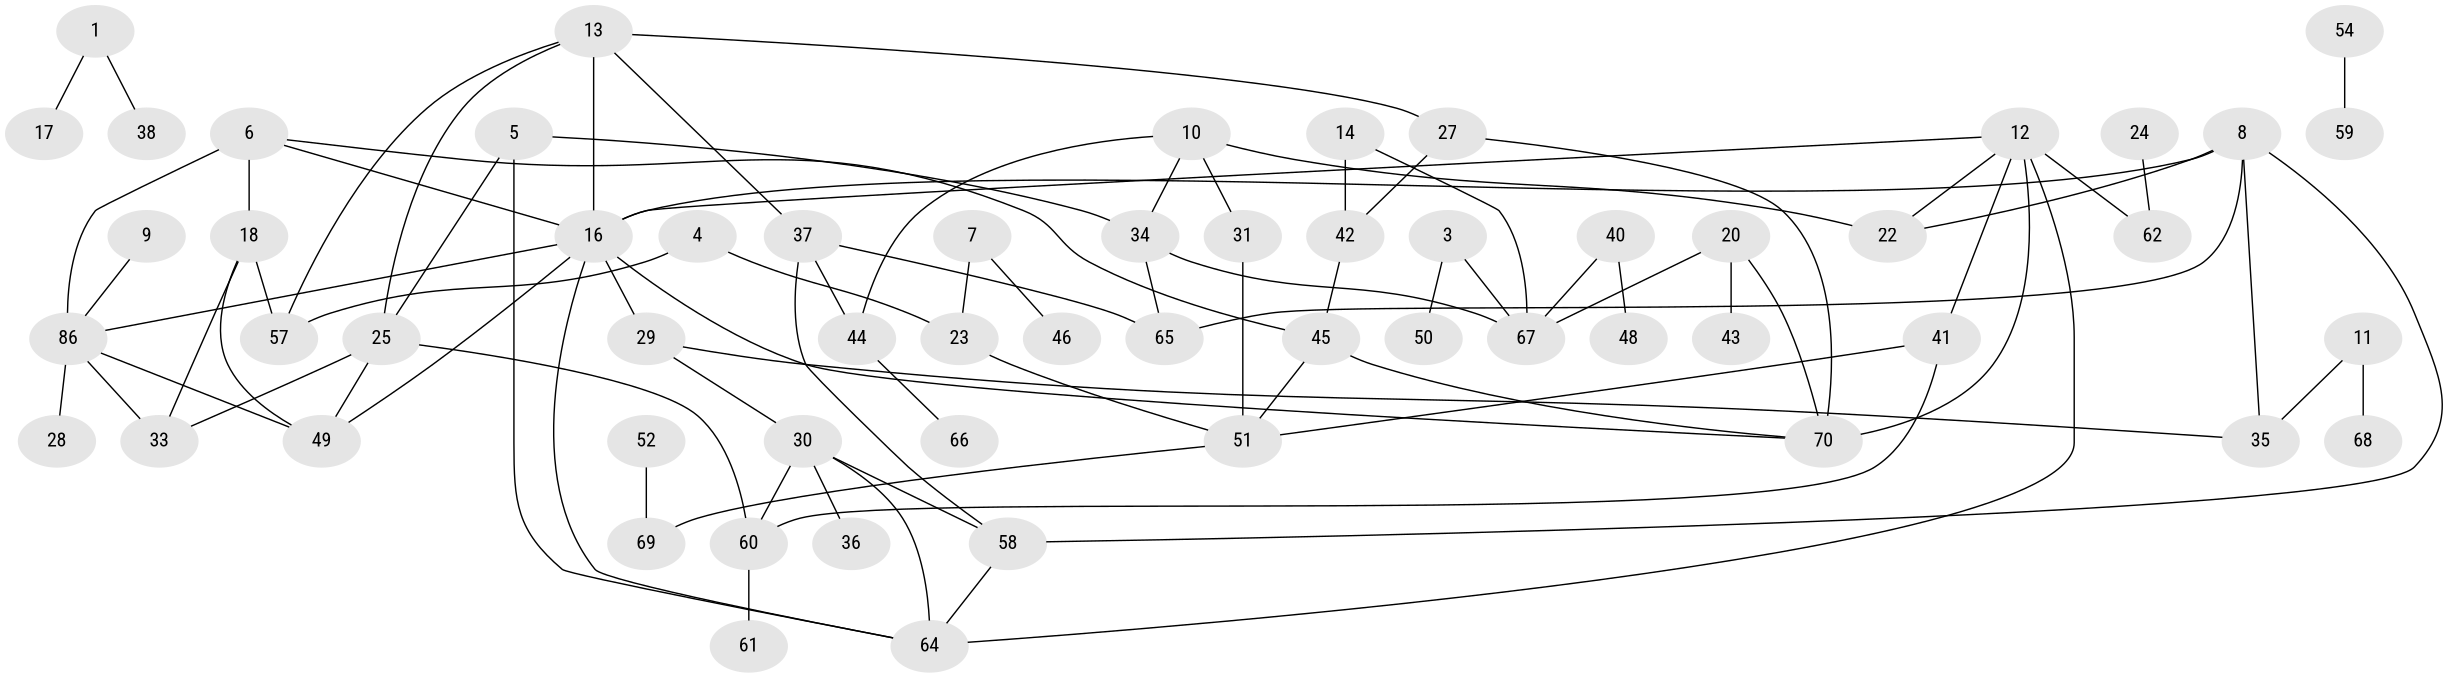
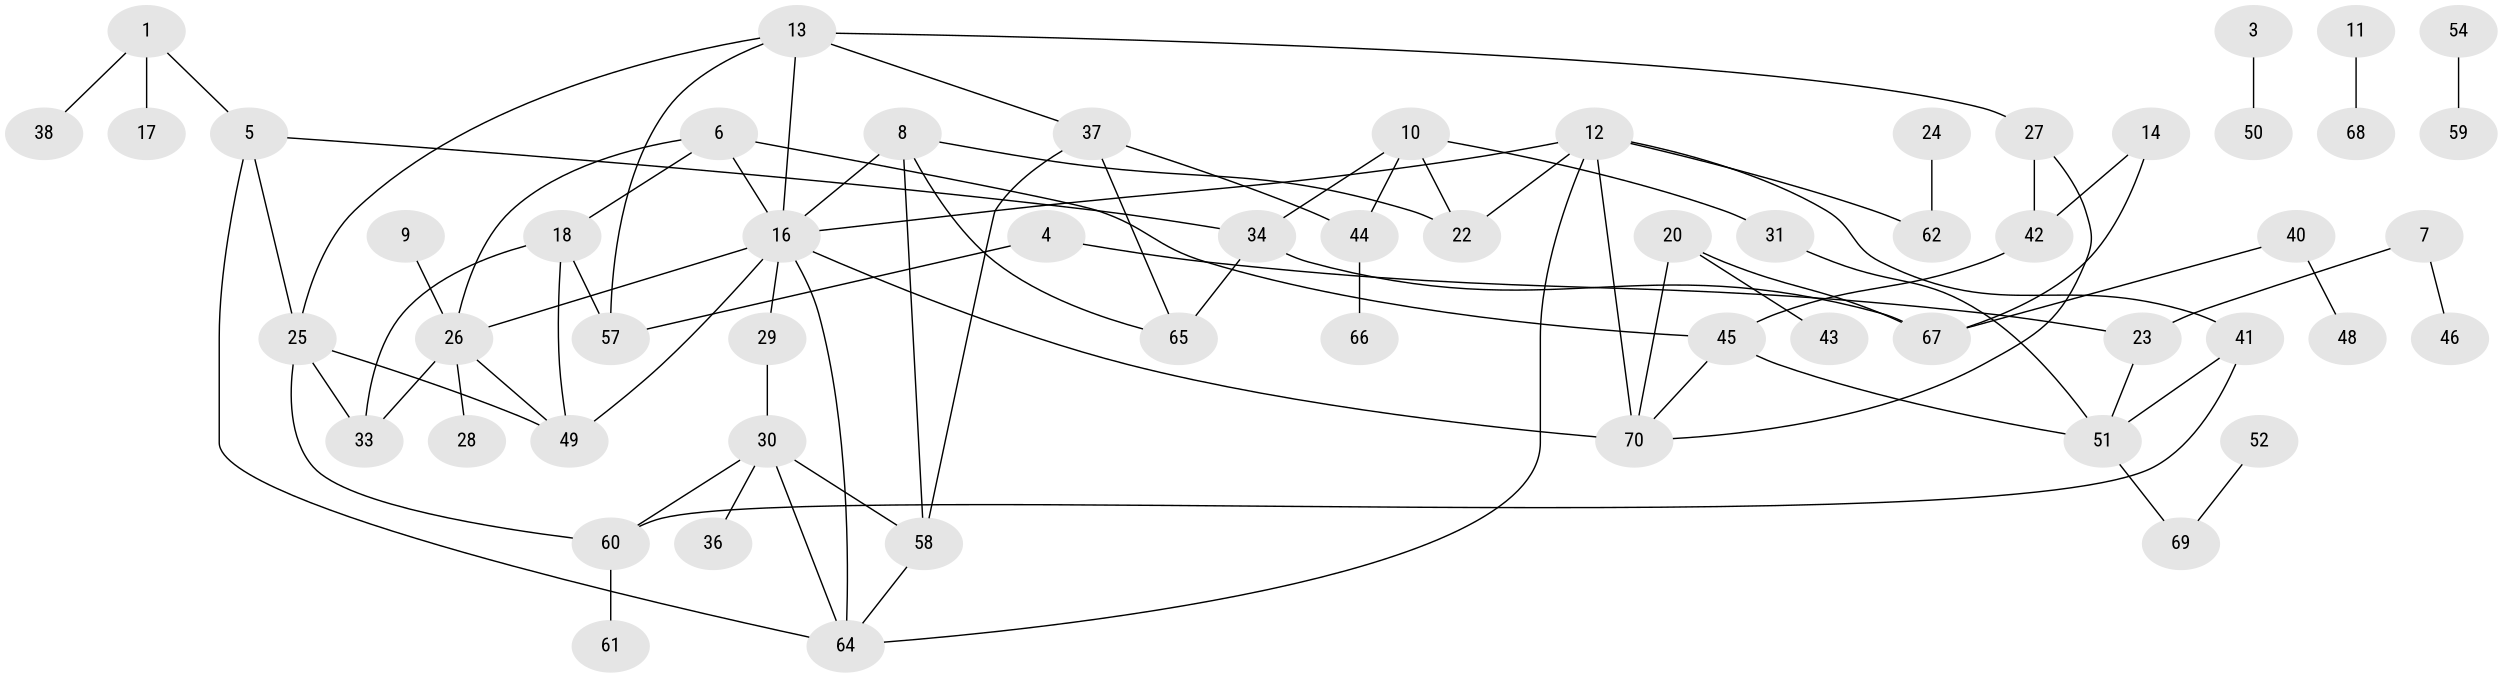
none -> (198, 82)
(1487, 288) -> none
(68, 339) -> (454, 339)
(2261, 441) -> none
